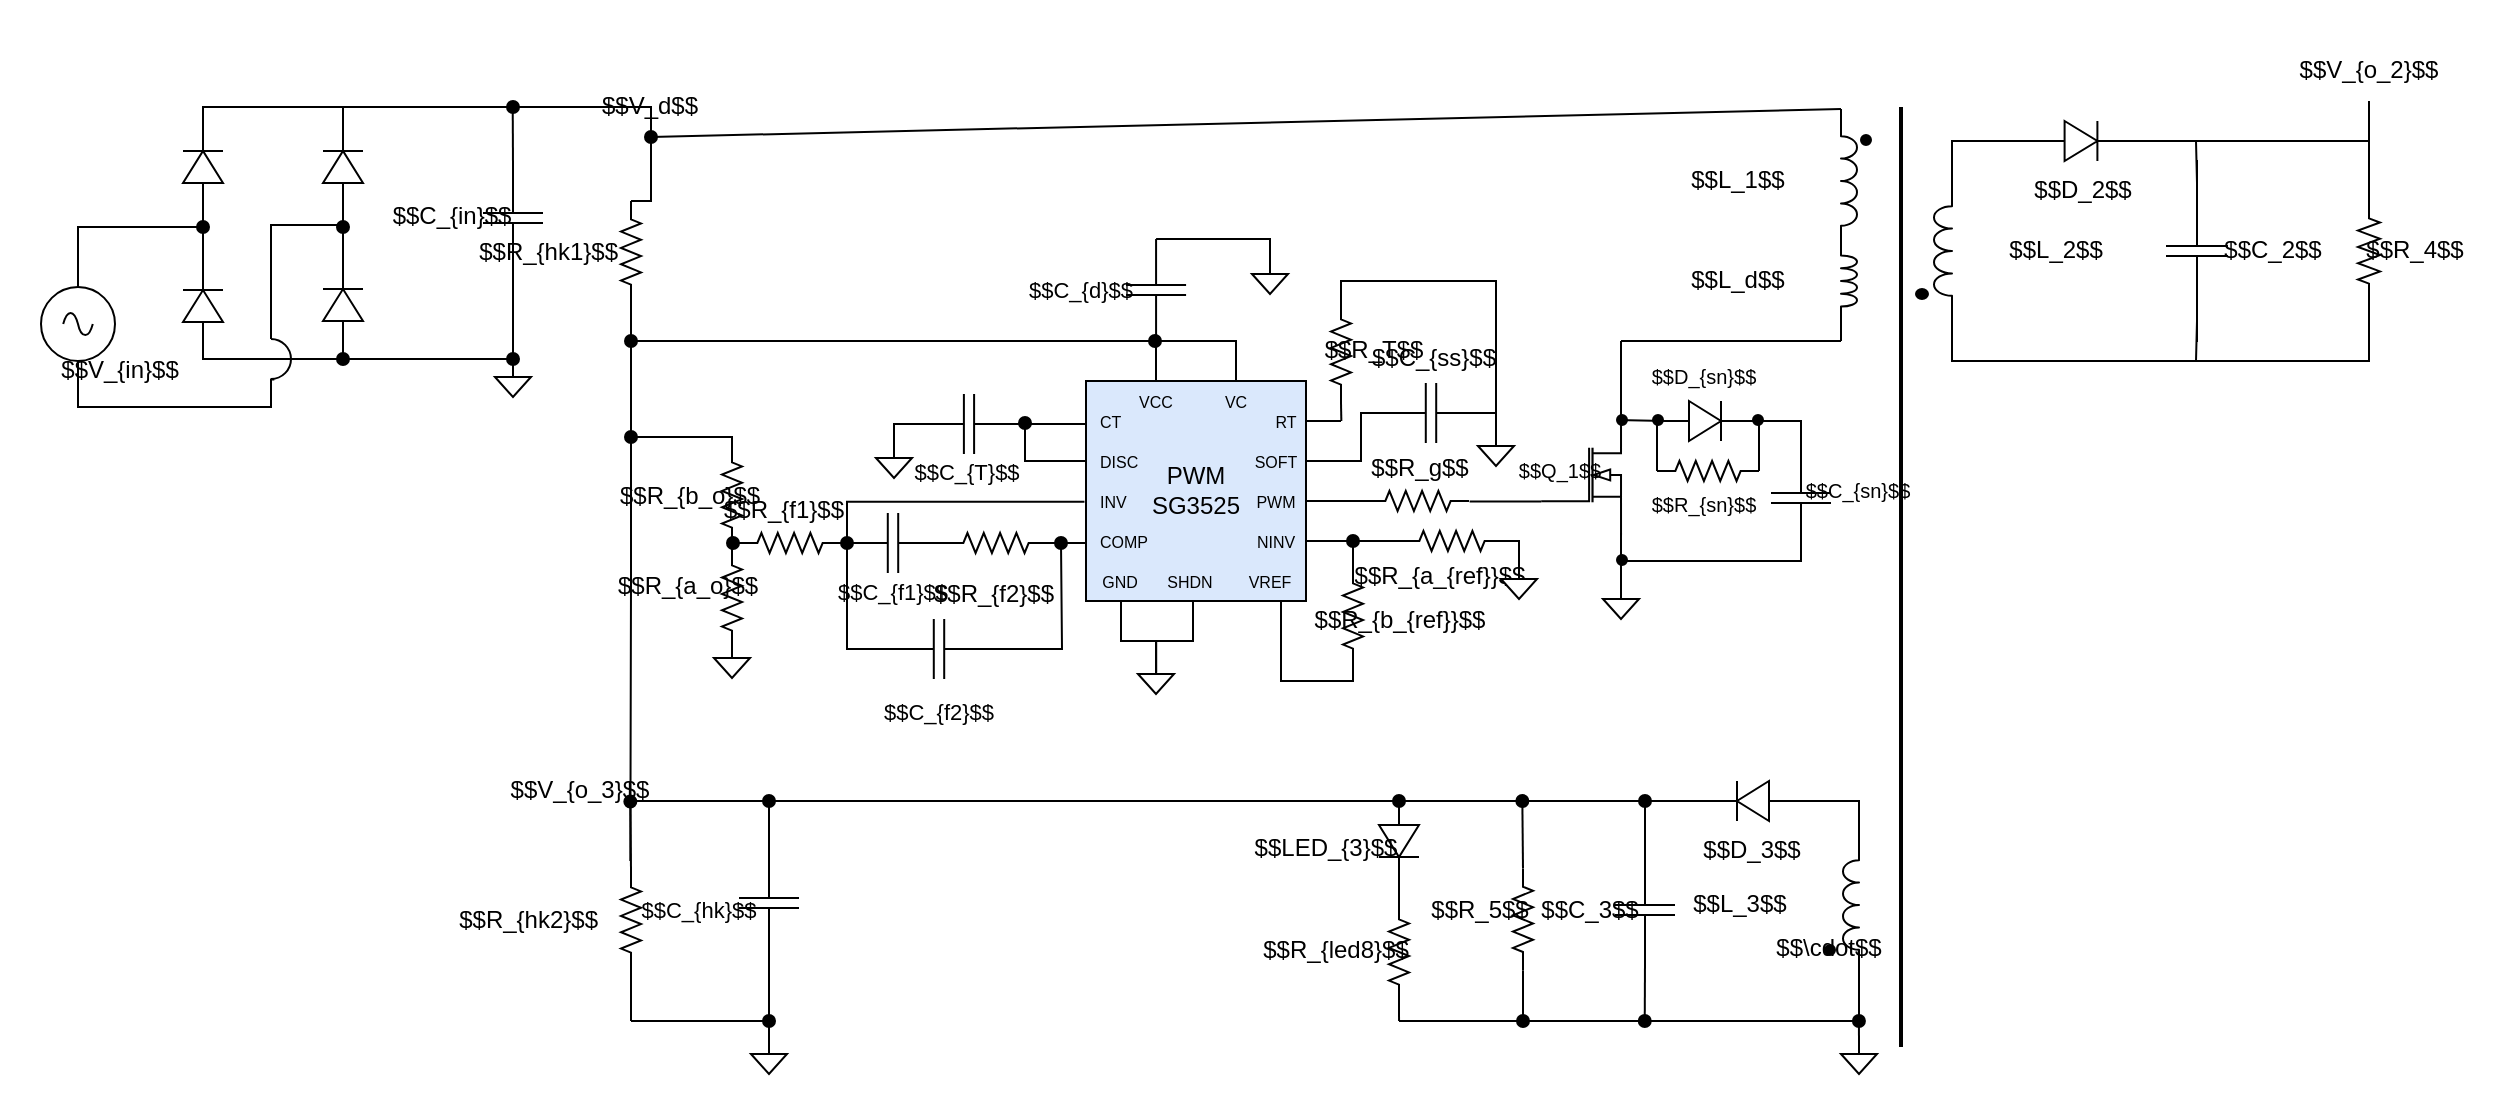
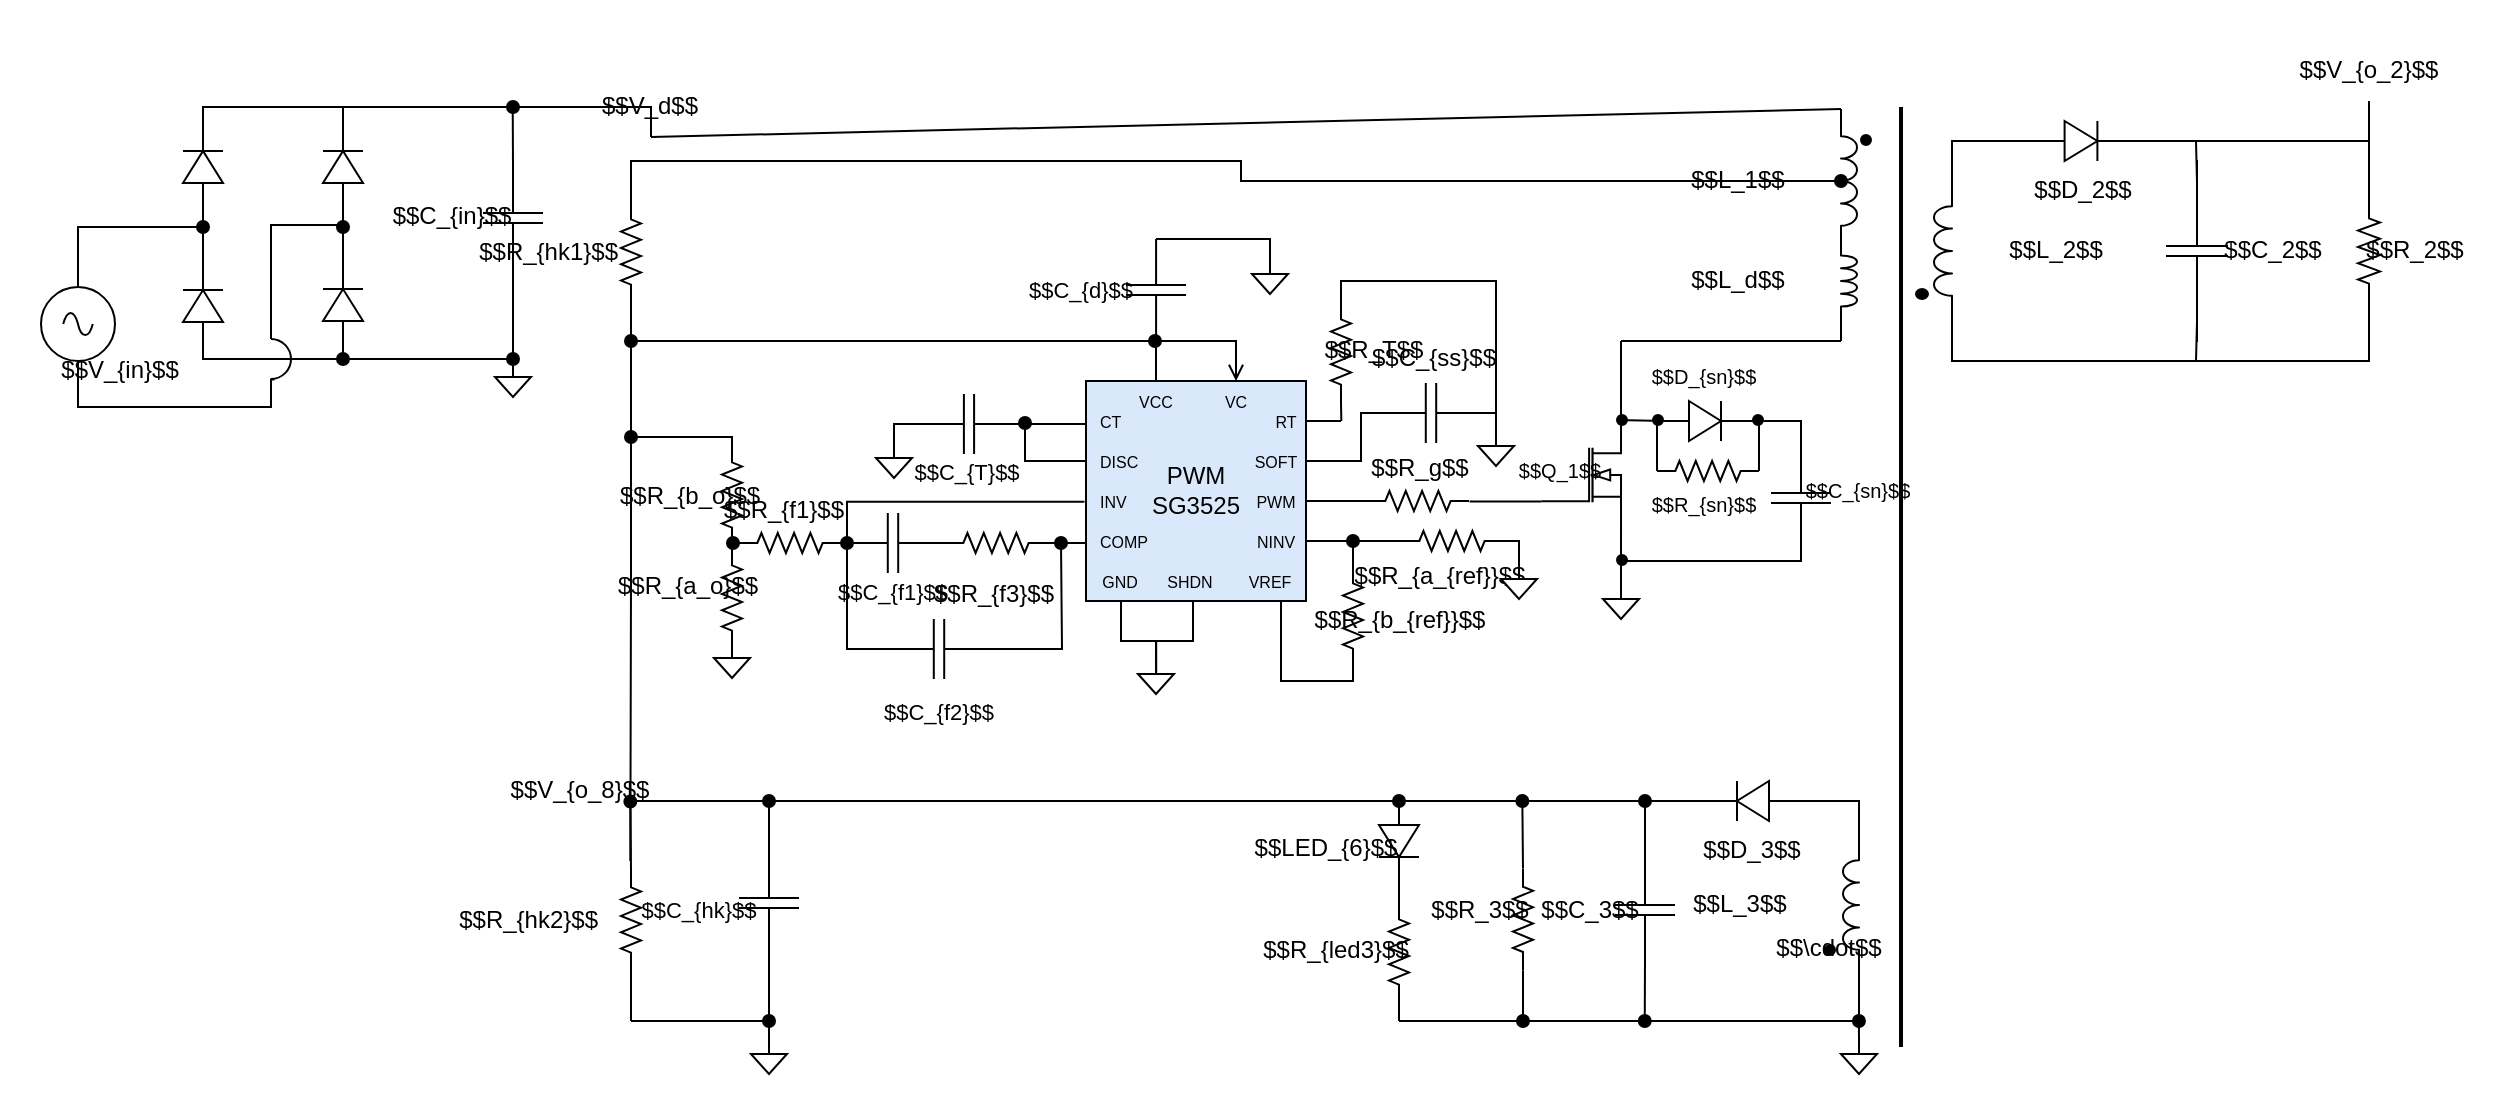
(651, 182) -> (1216, 161)
(2416, 251) -> (2416, 251)
(1236, 374) -> (1236, 372)
(995, 595) -> (995, 595)
(581, 791) -> (581, 791)
(1327, 849) -> (1327, 849)
(1481, 911) -> (1481, 911)
(1337, 951) -> (1337, 951)
